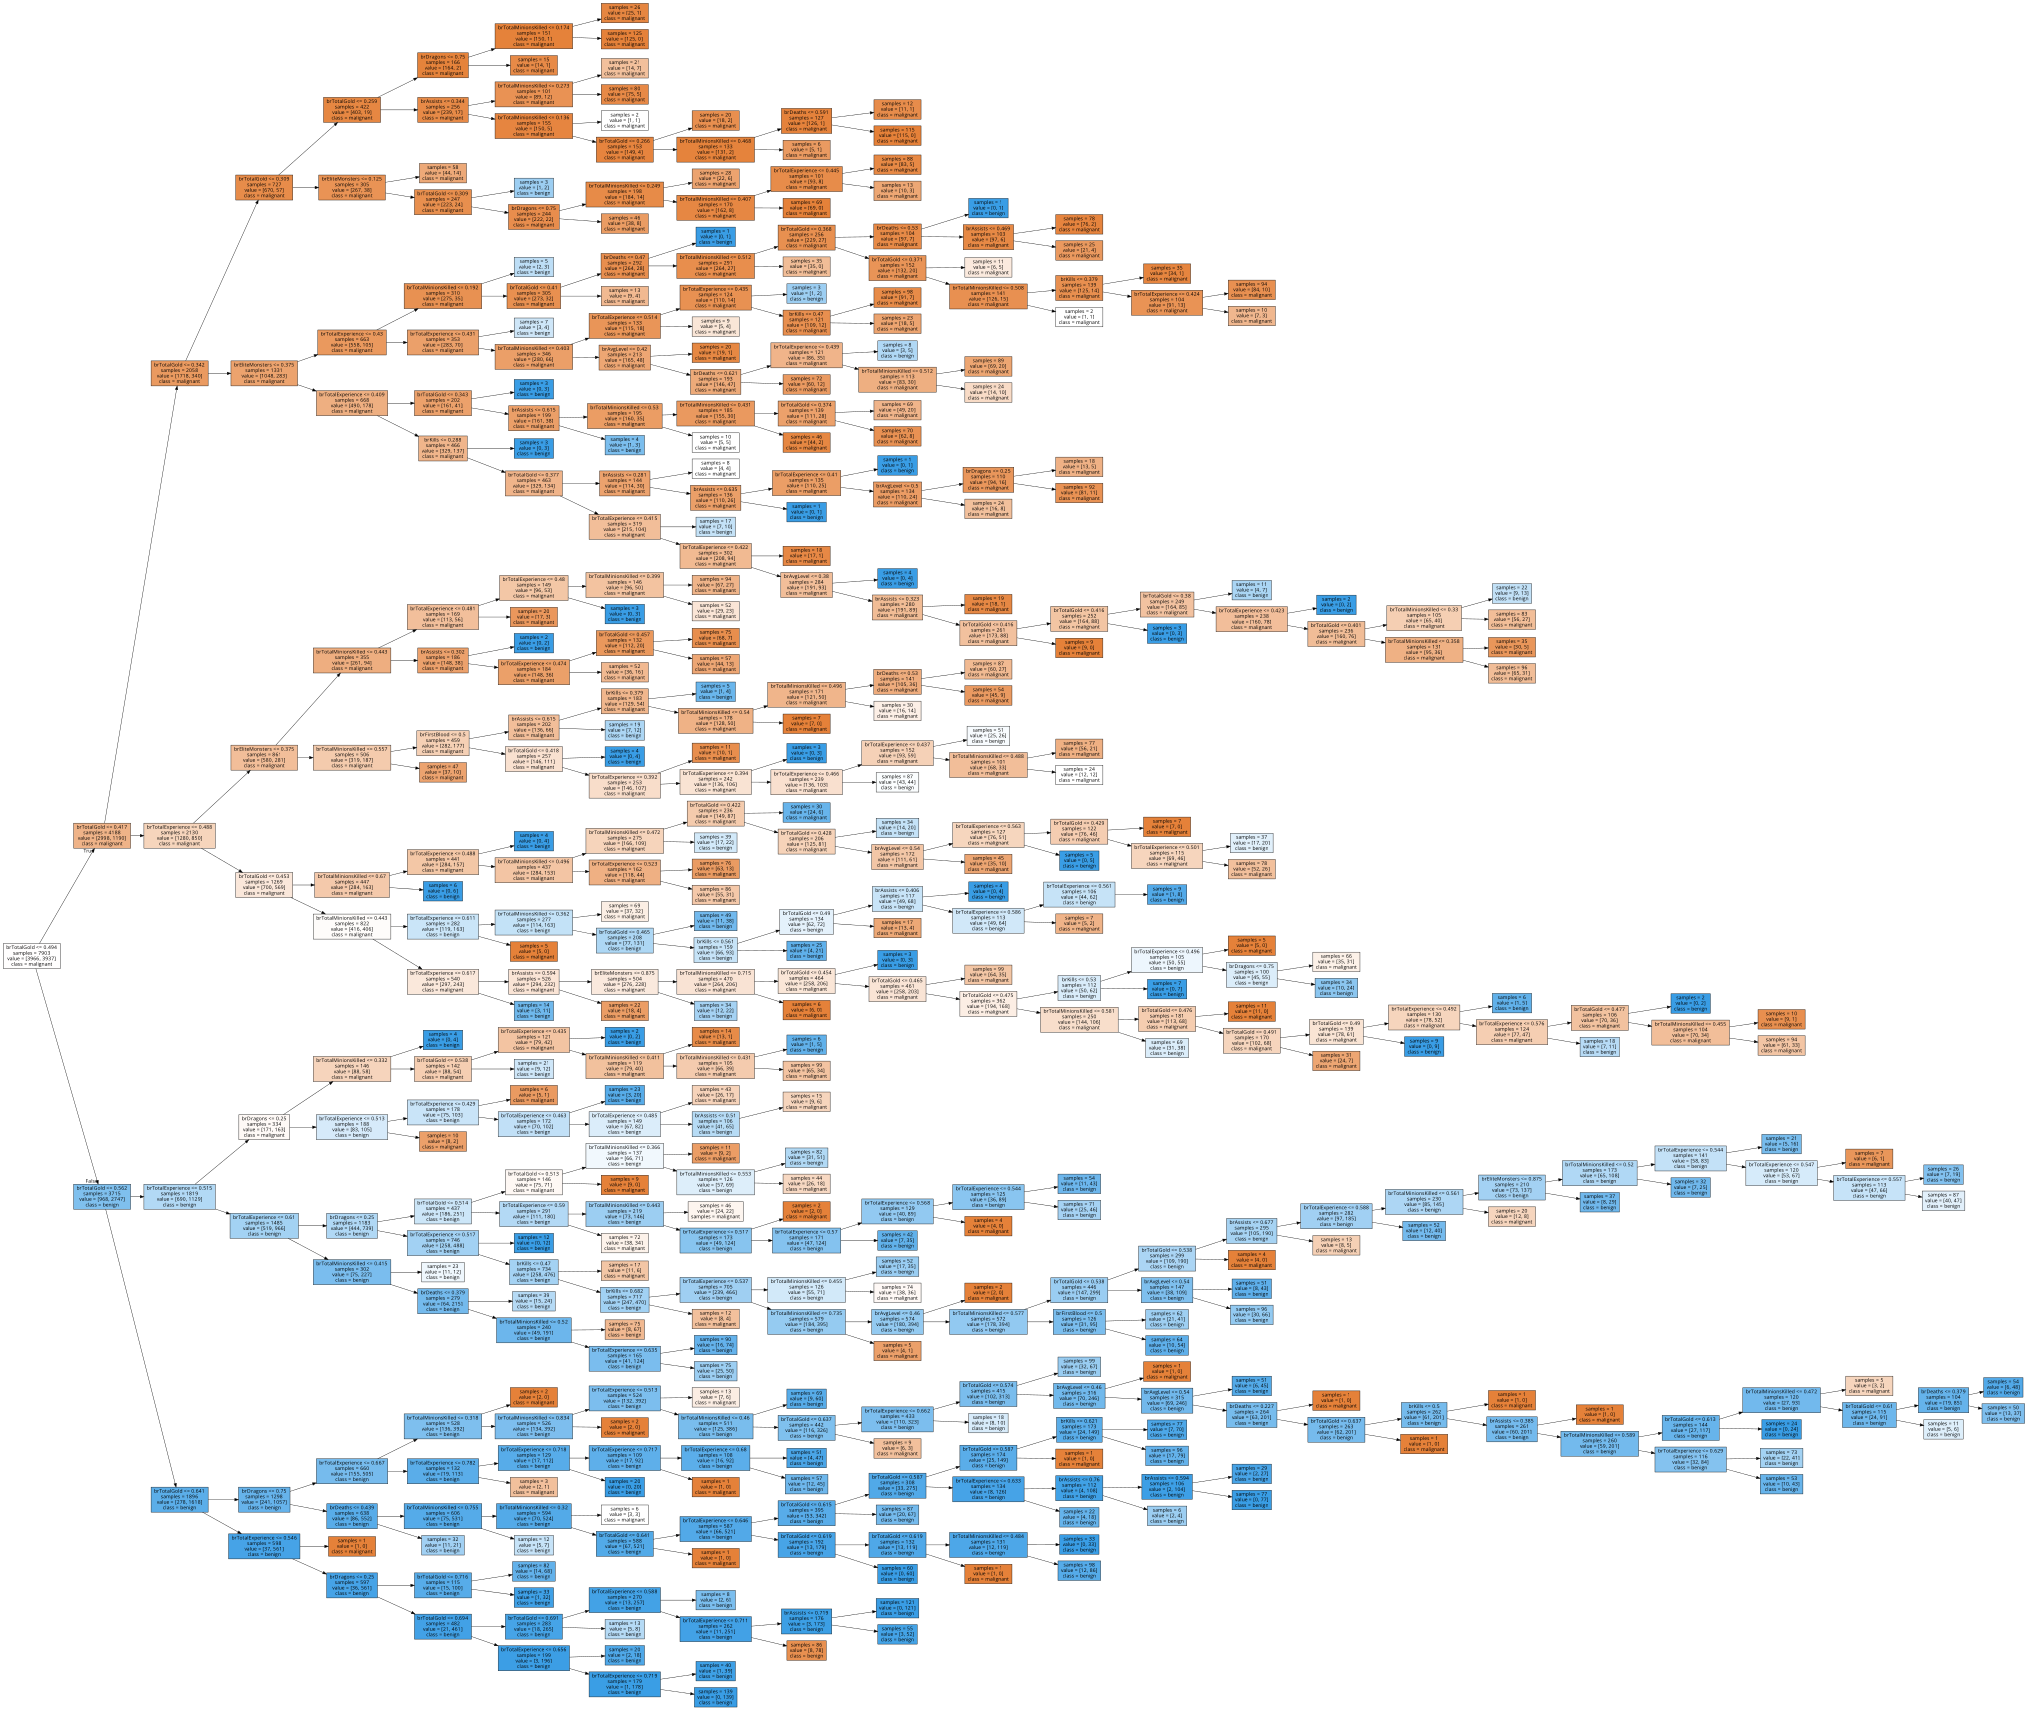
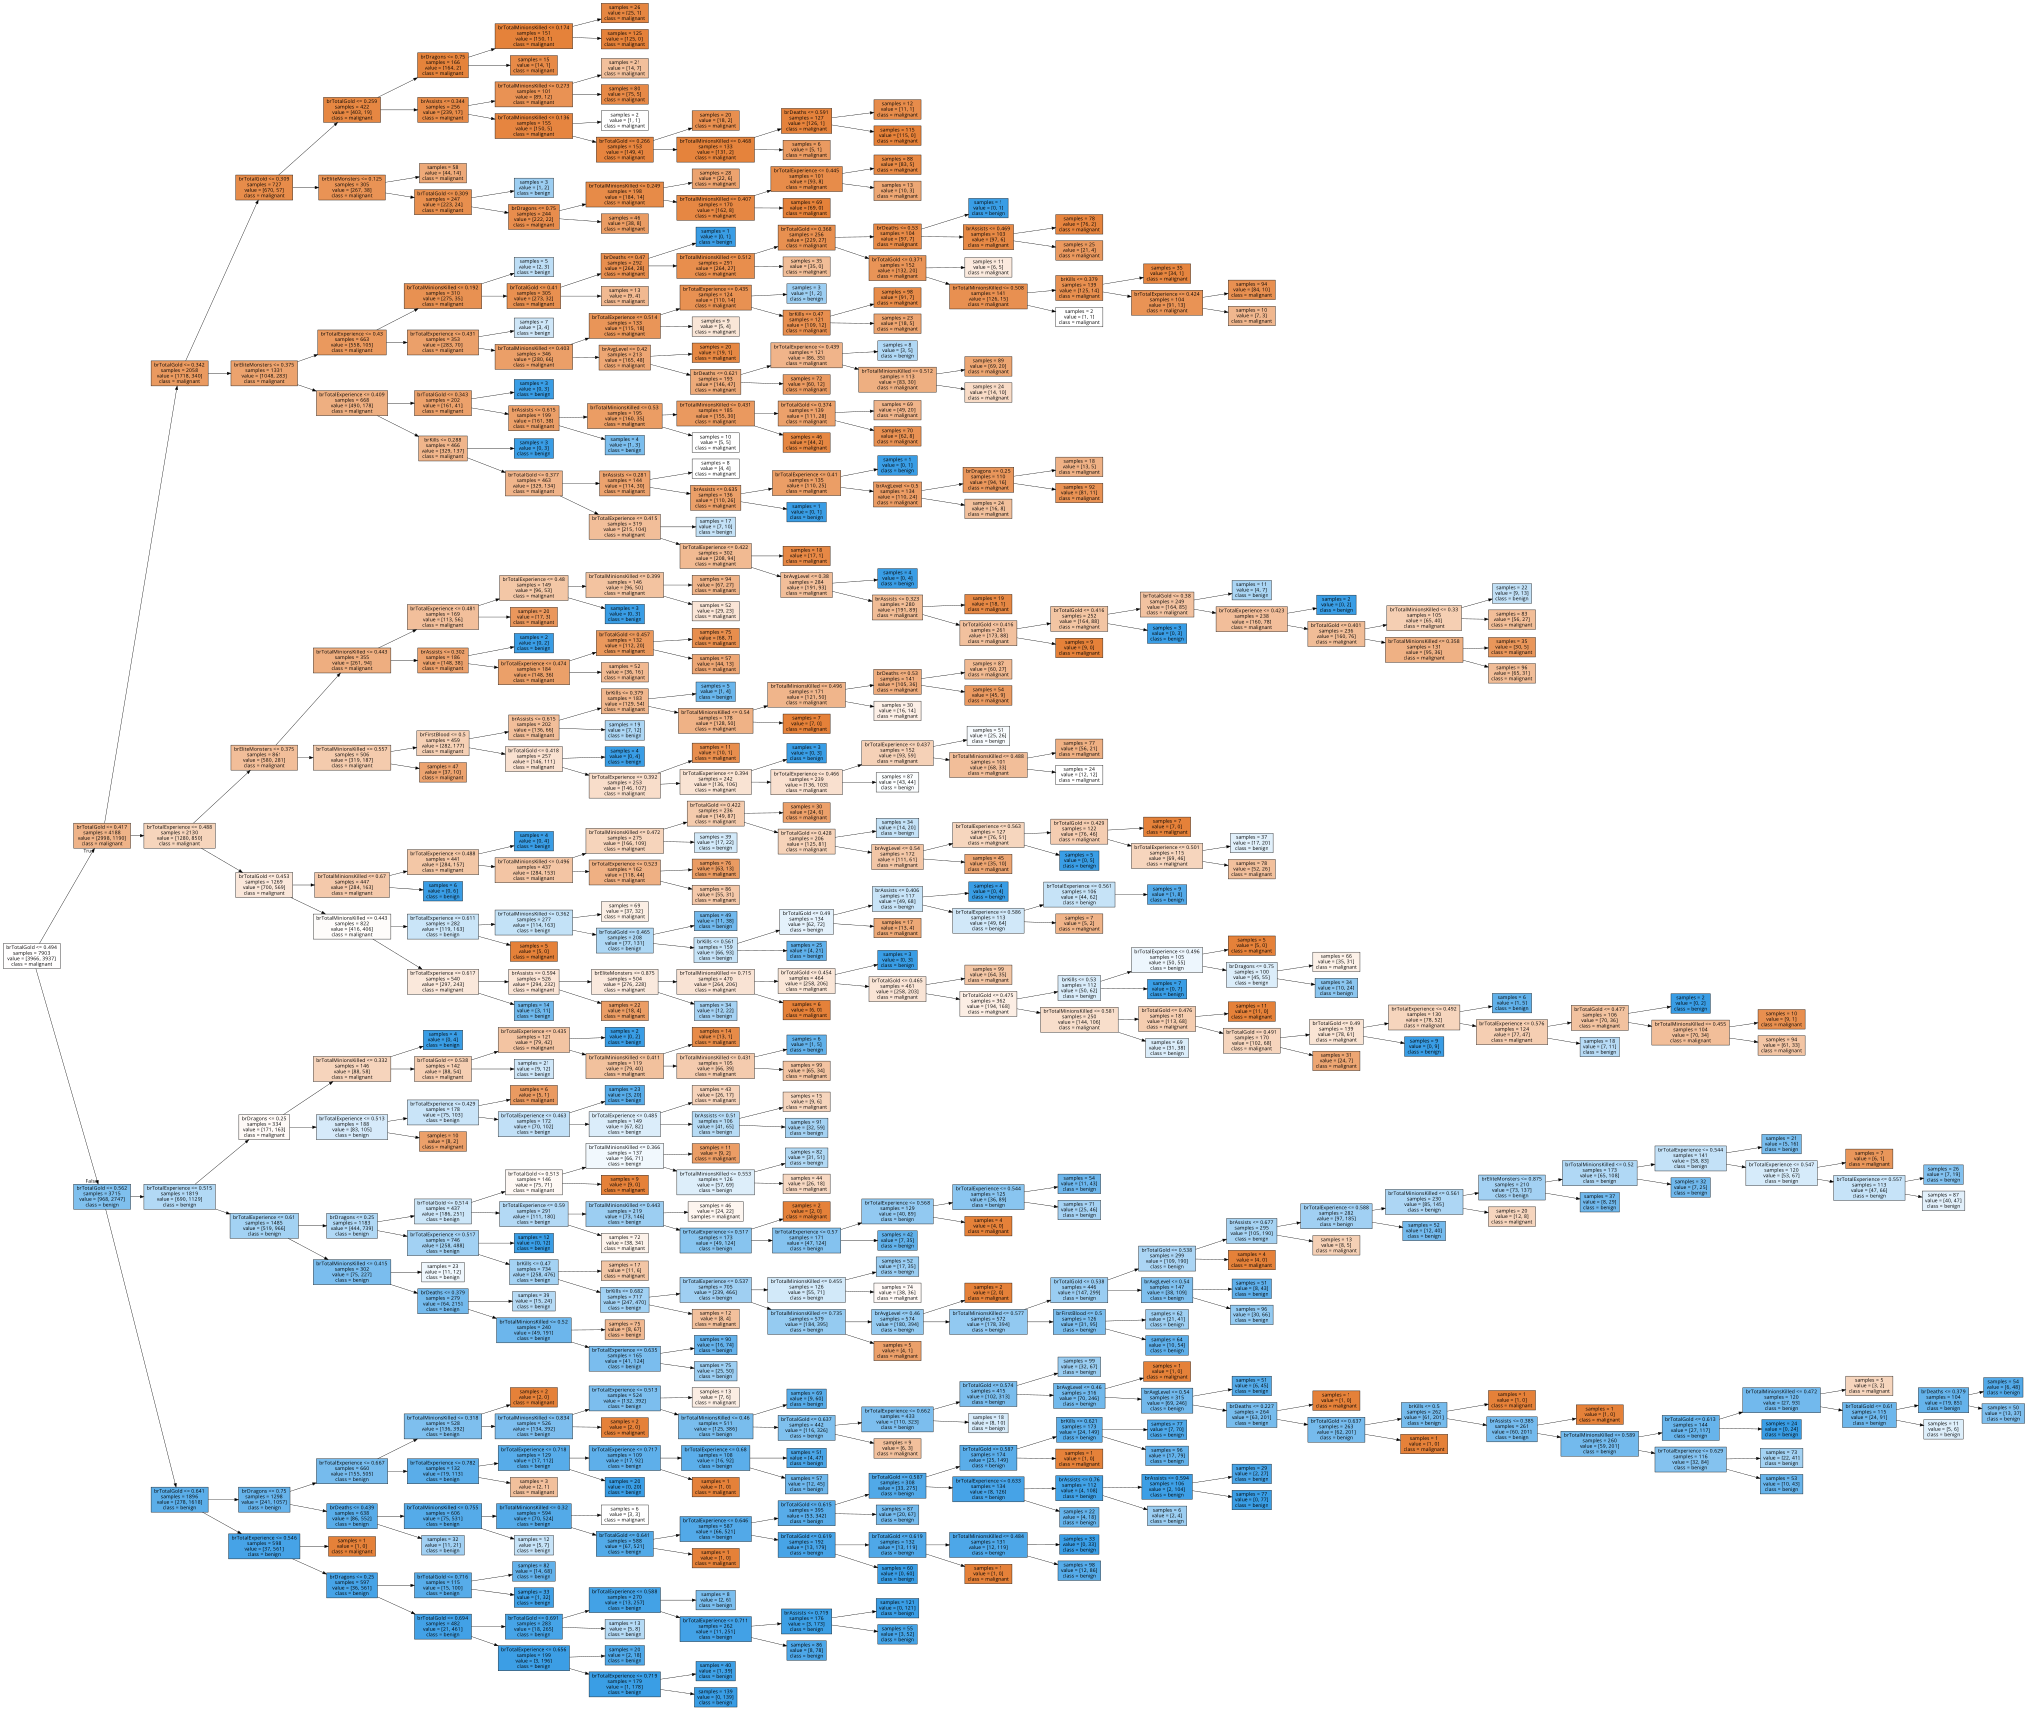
(807, 812) -> (807, 812)
none -> (807, 1128)
(807, 1651) -> (807, 1651)
